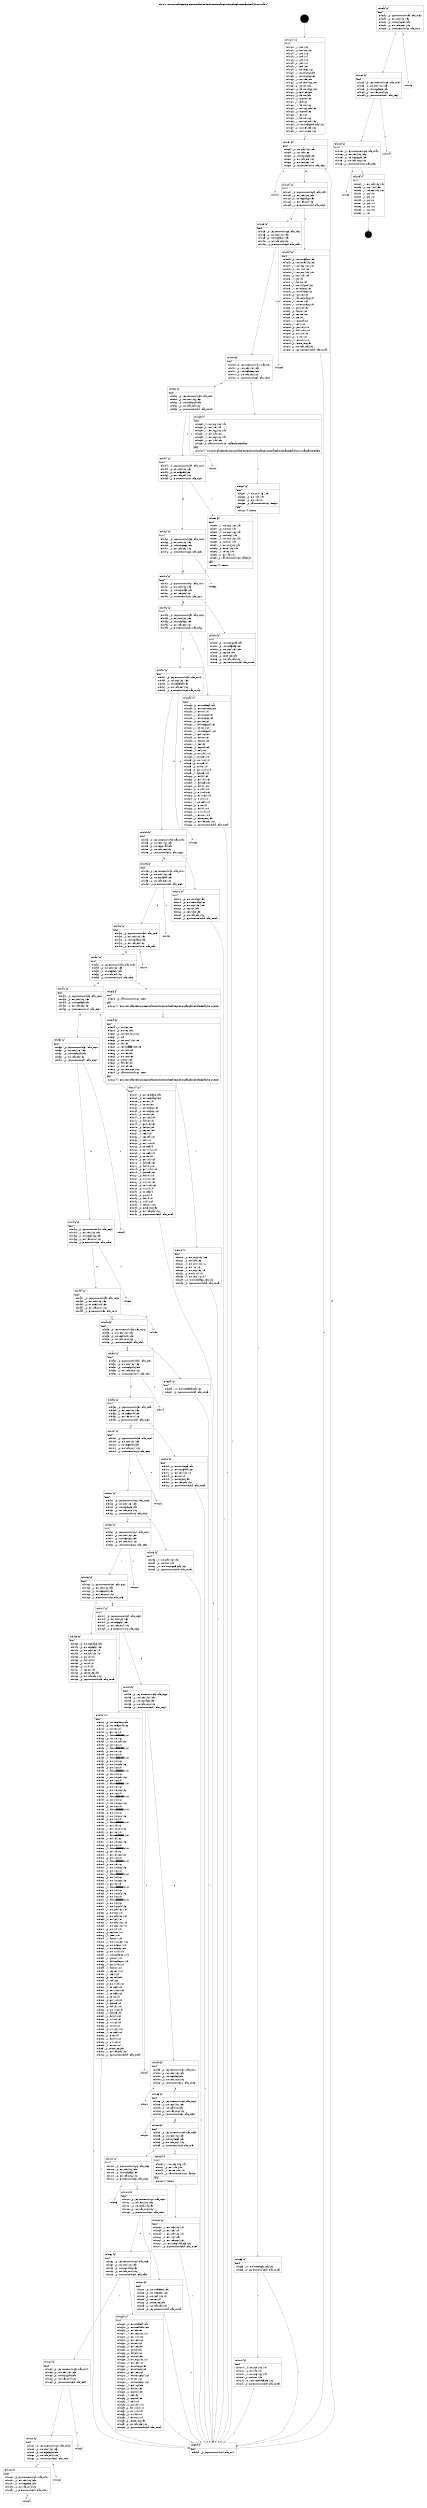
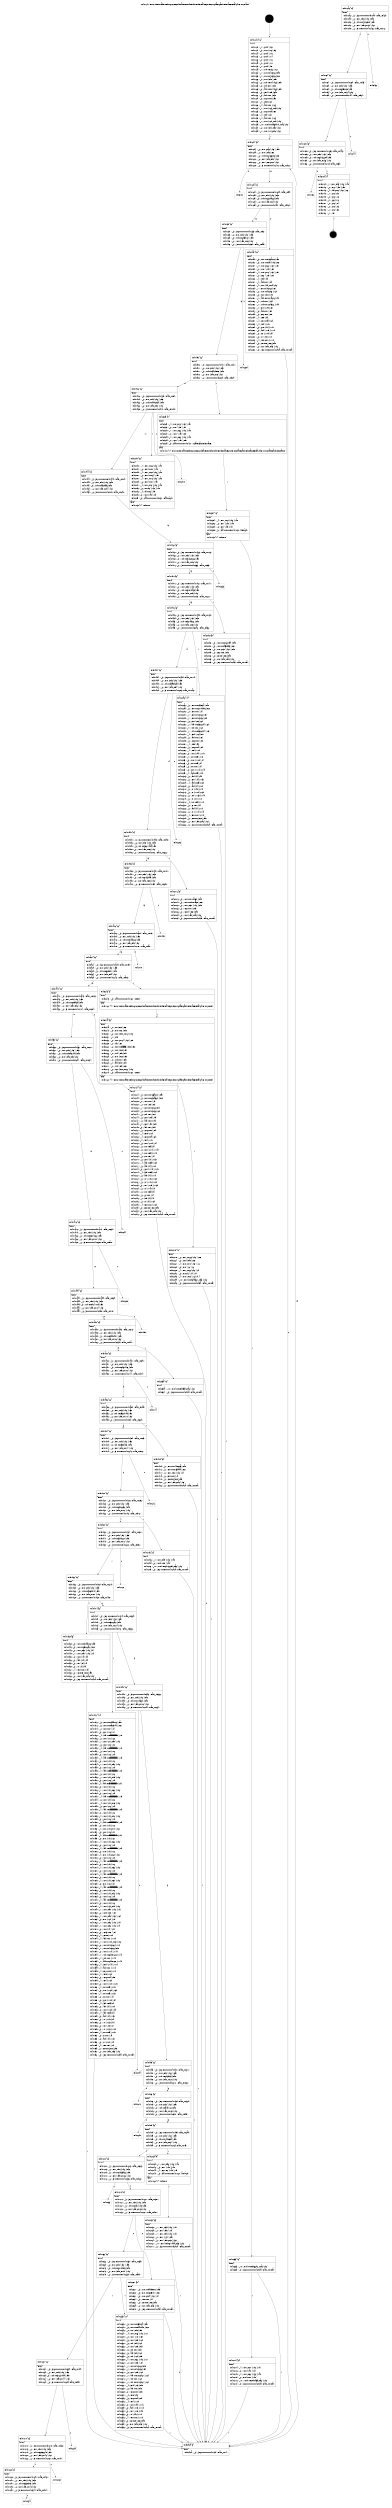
(202, 498) -> (151, 434)
